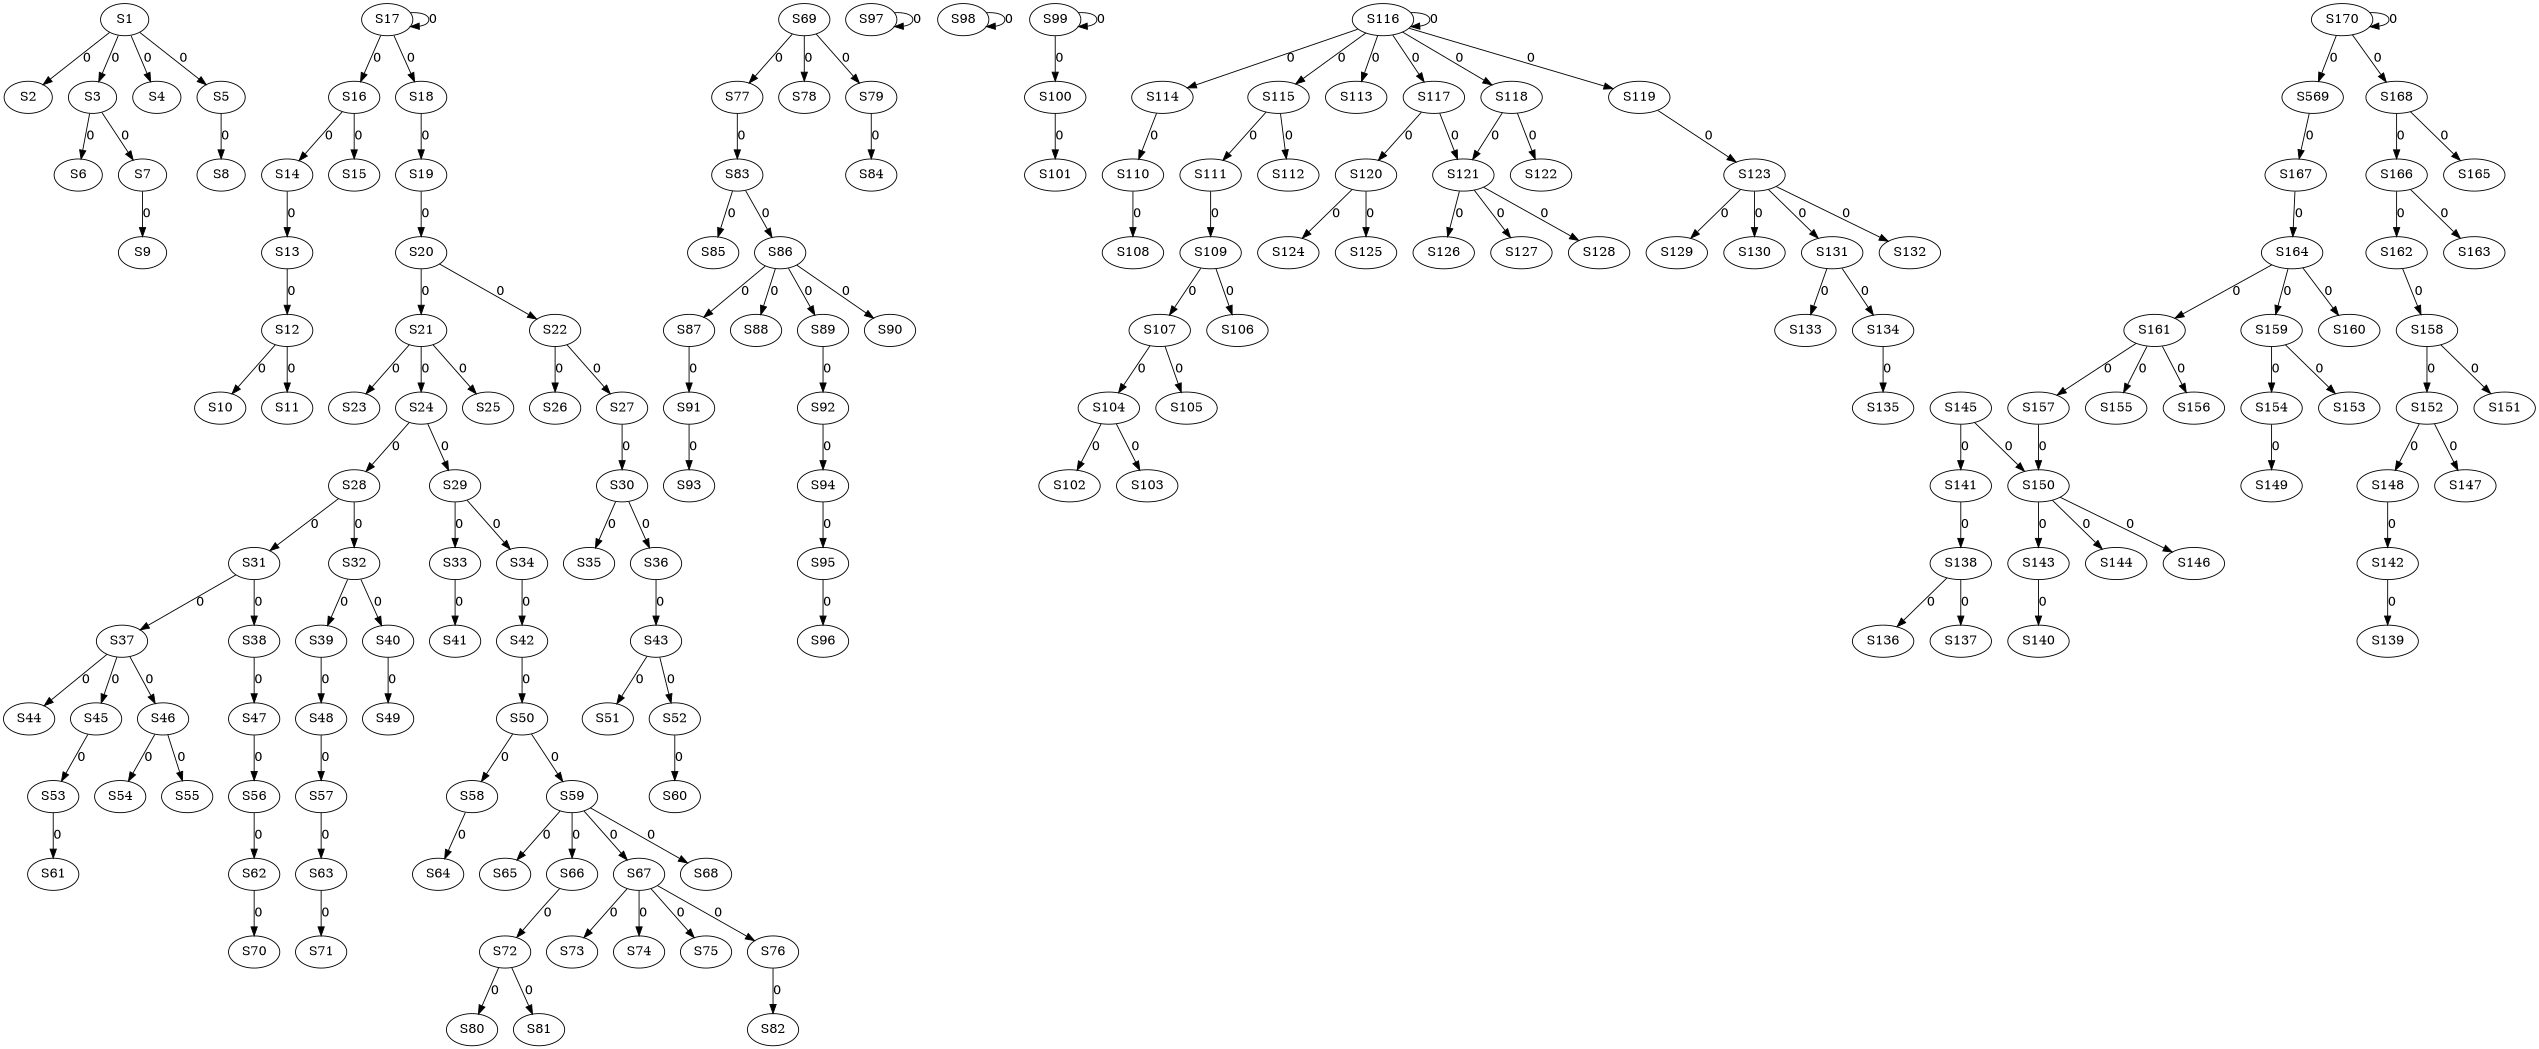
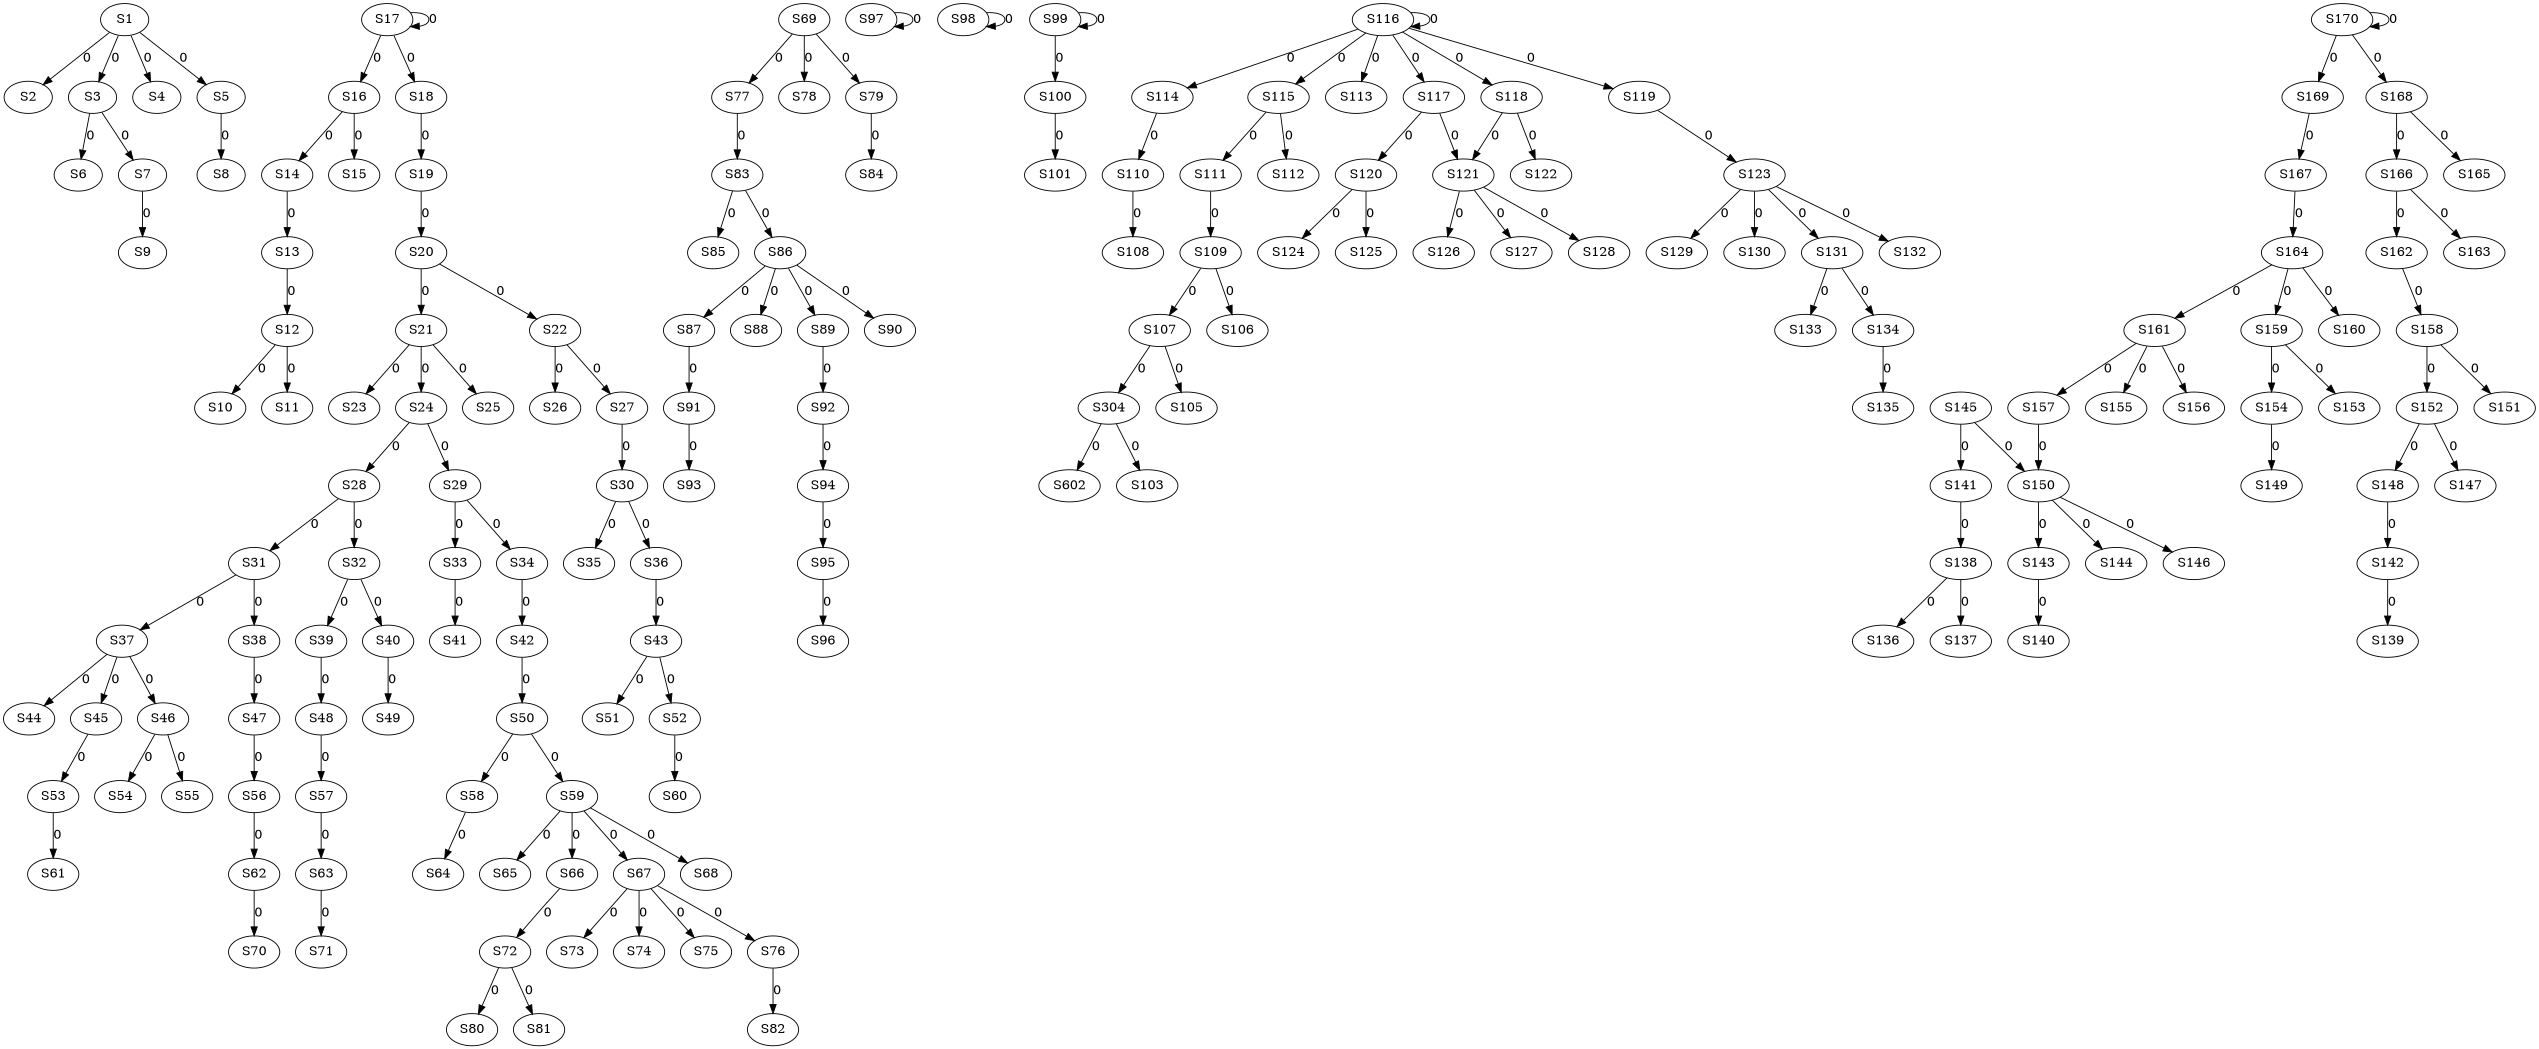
(2313, 97) -> (2313, 97)
(1109, 408) -> (1109, 408)
(1070, 486) -> (1070, 486)
